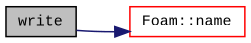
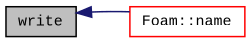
(96, 31) -> (111, 12)
